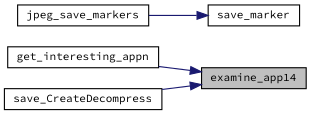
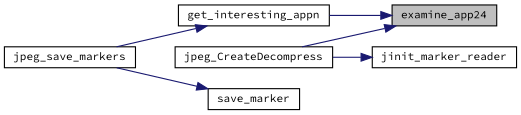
none -> (156, 38)
none -> (444, 57)
(254, 78) -> (444, 15)
(83, 99) -> (254, 57)
